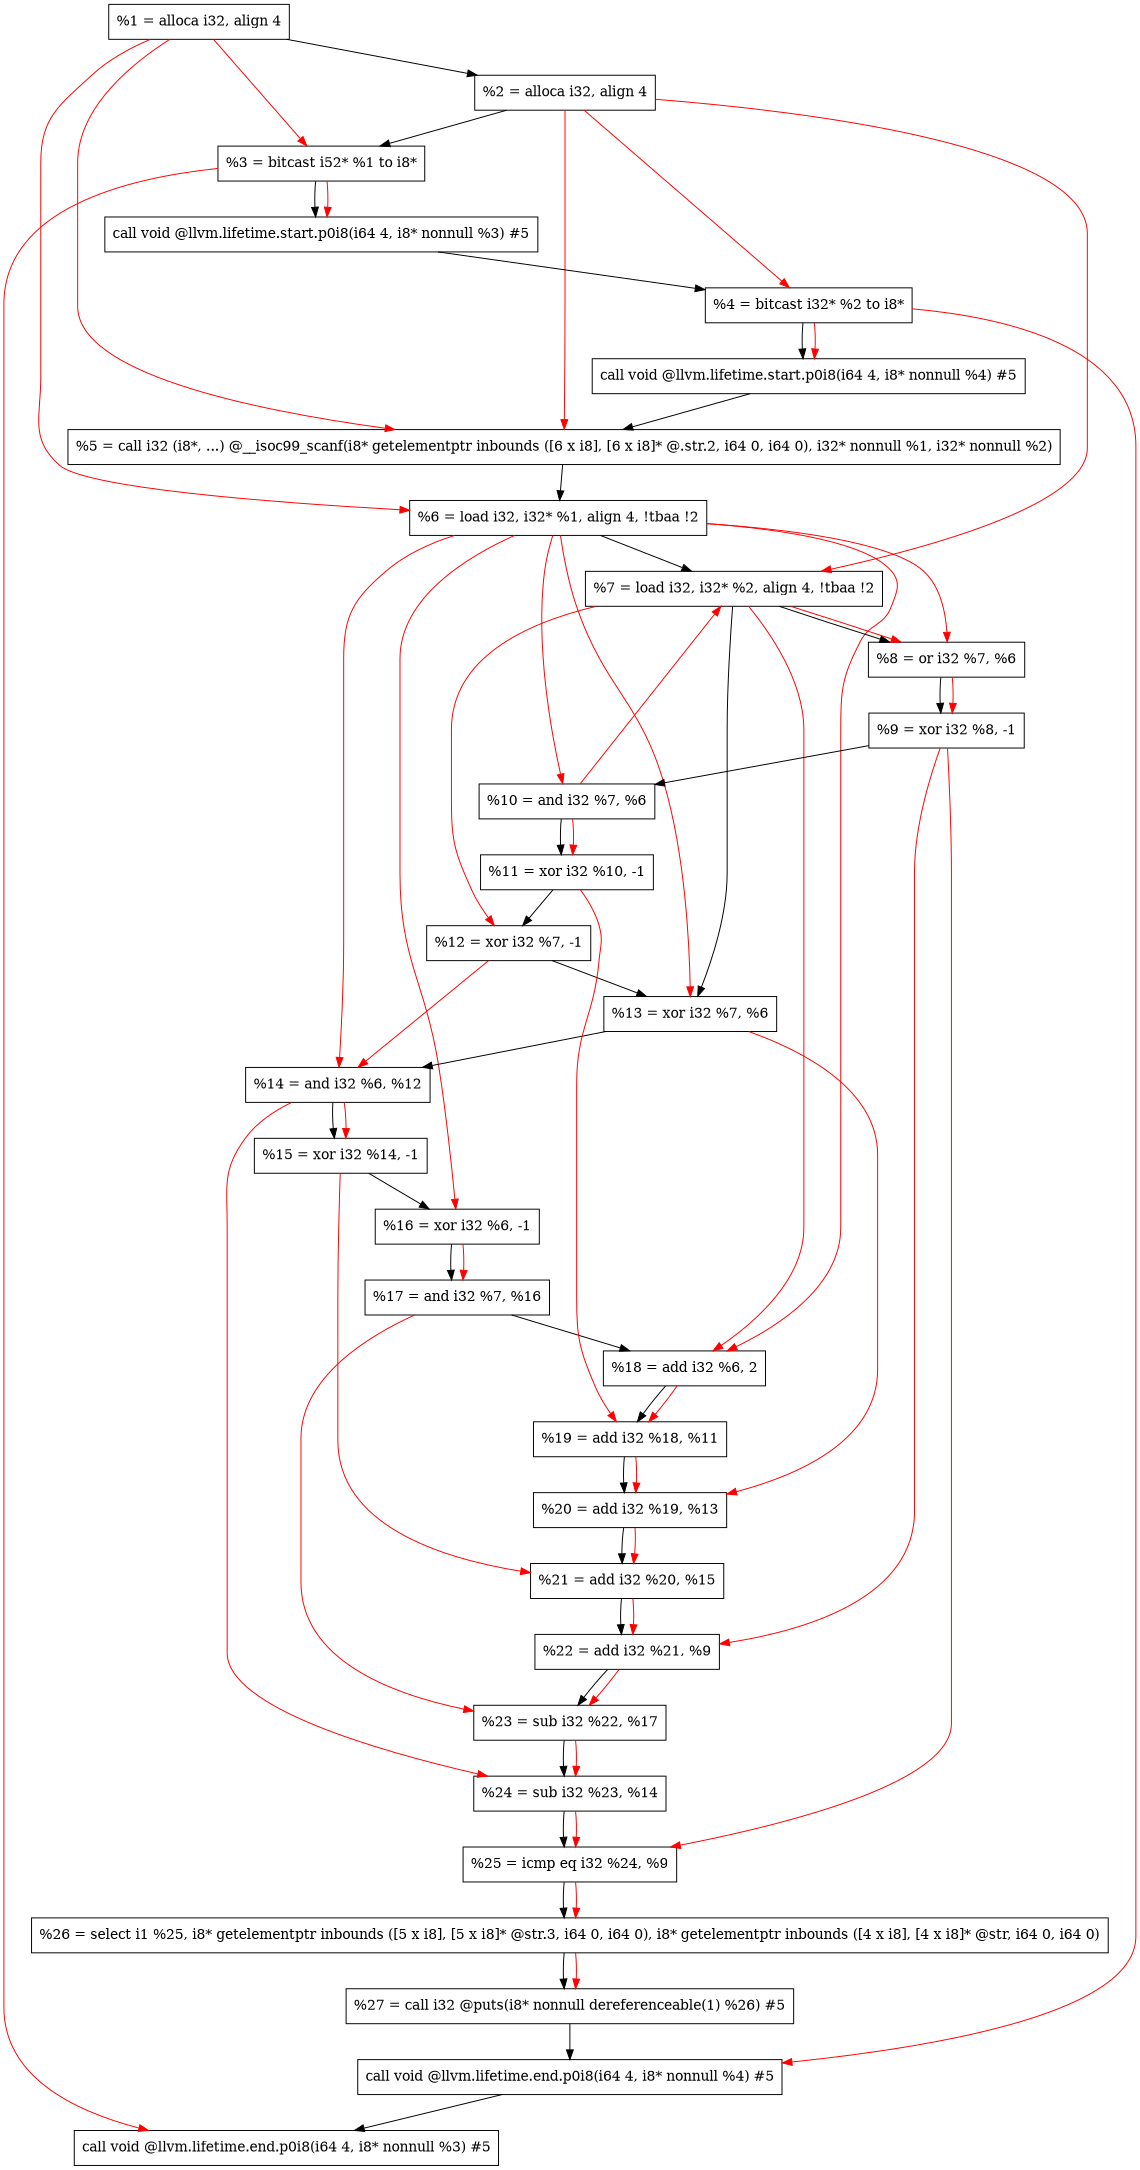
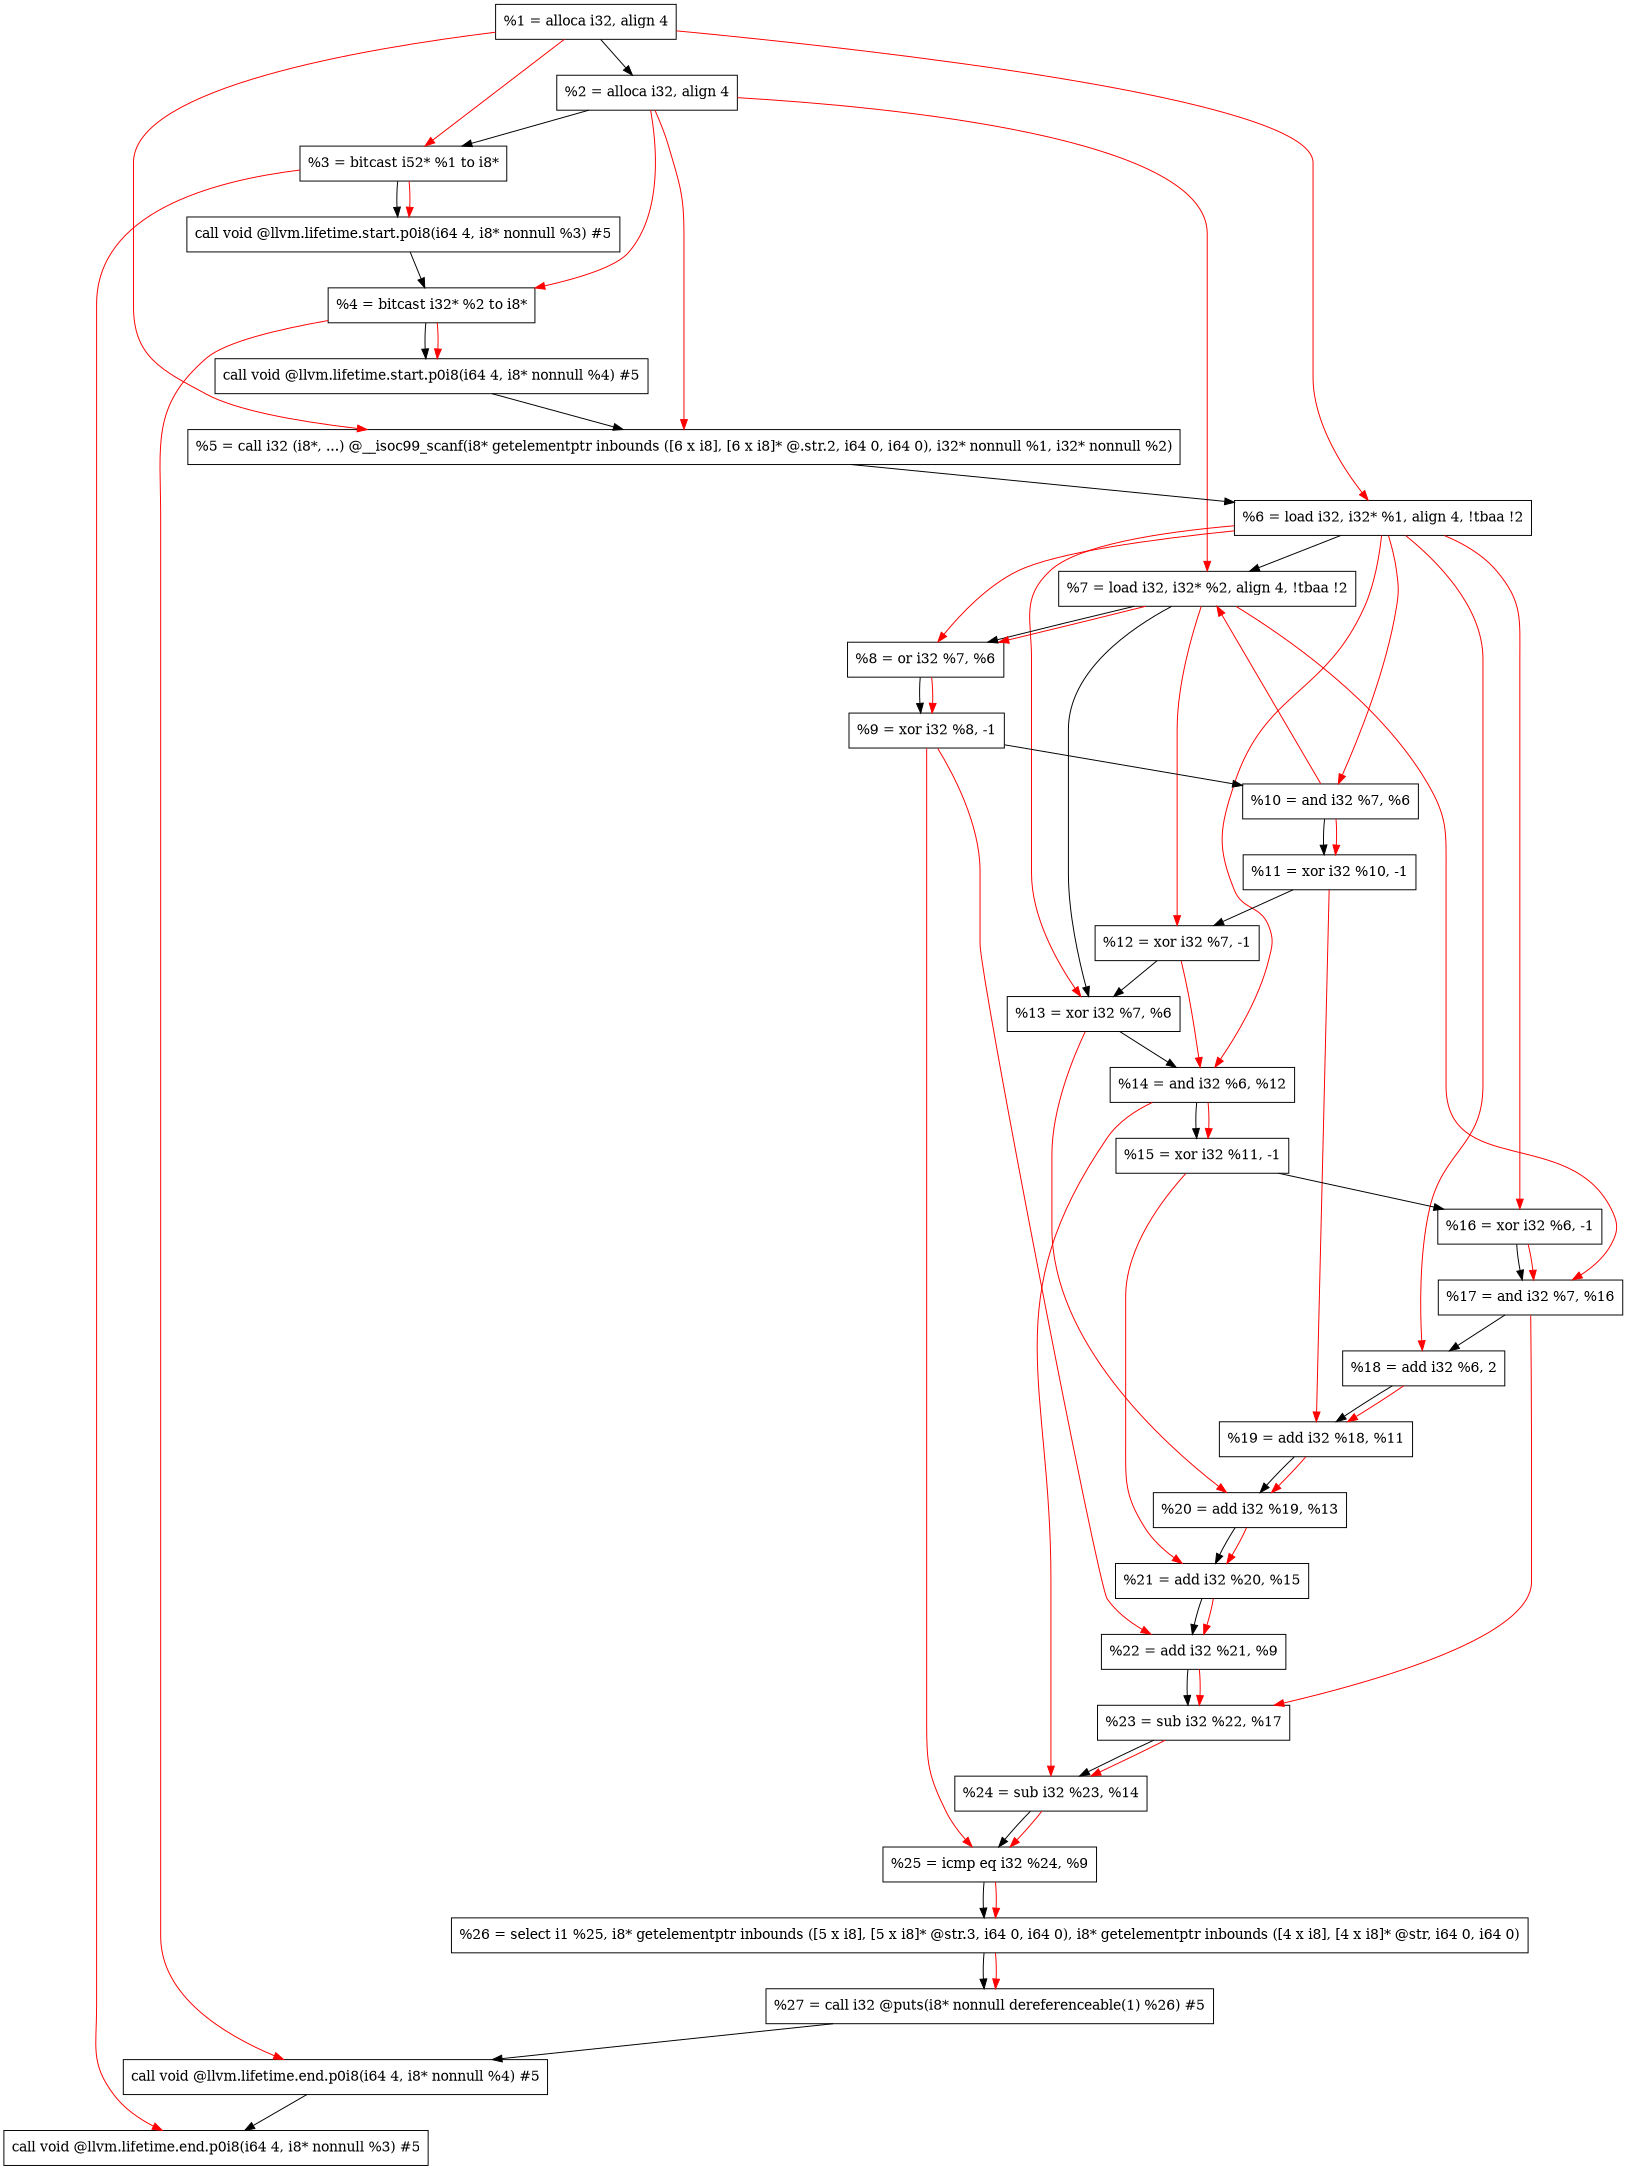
(804, 985) -> (1446, 952)
(341, 1156) -> (1202, 1156)
